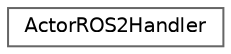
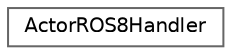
(116, 27) -> (116, 27)
